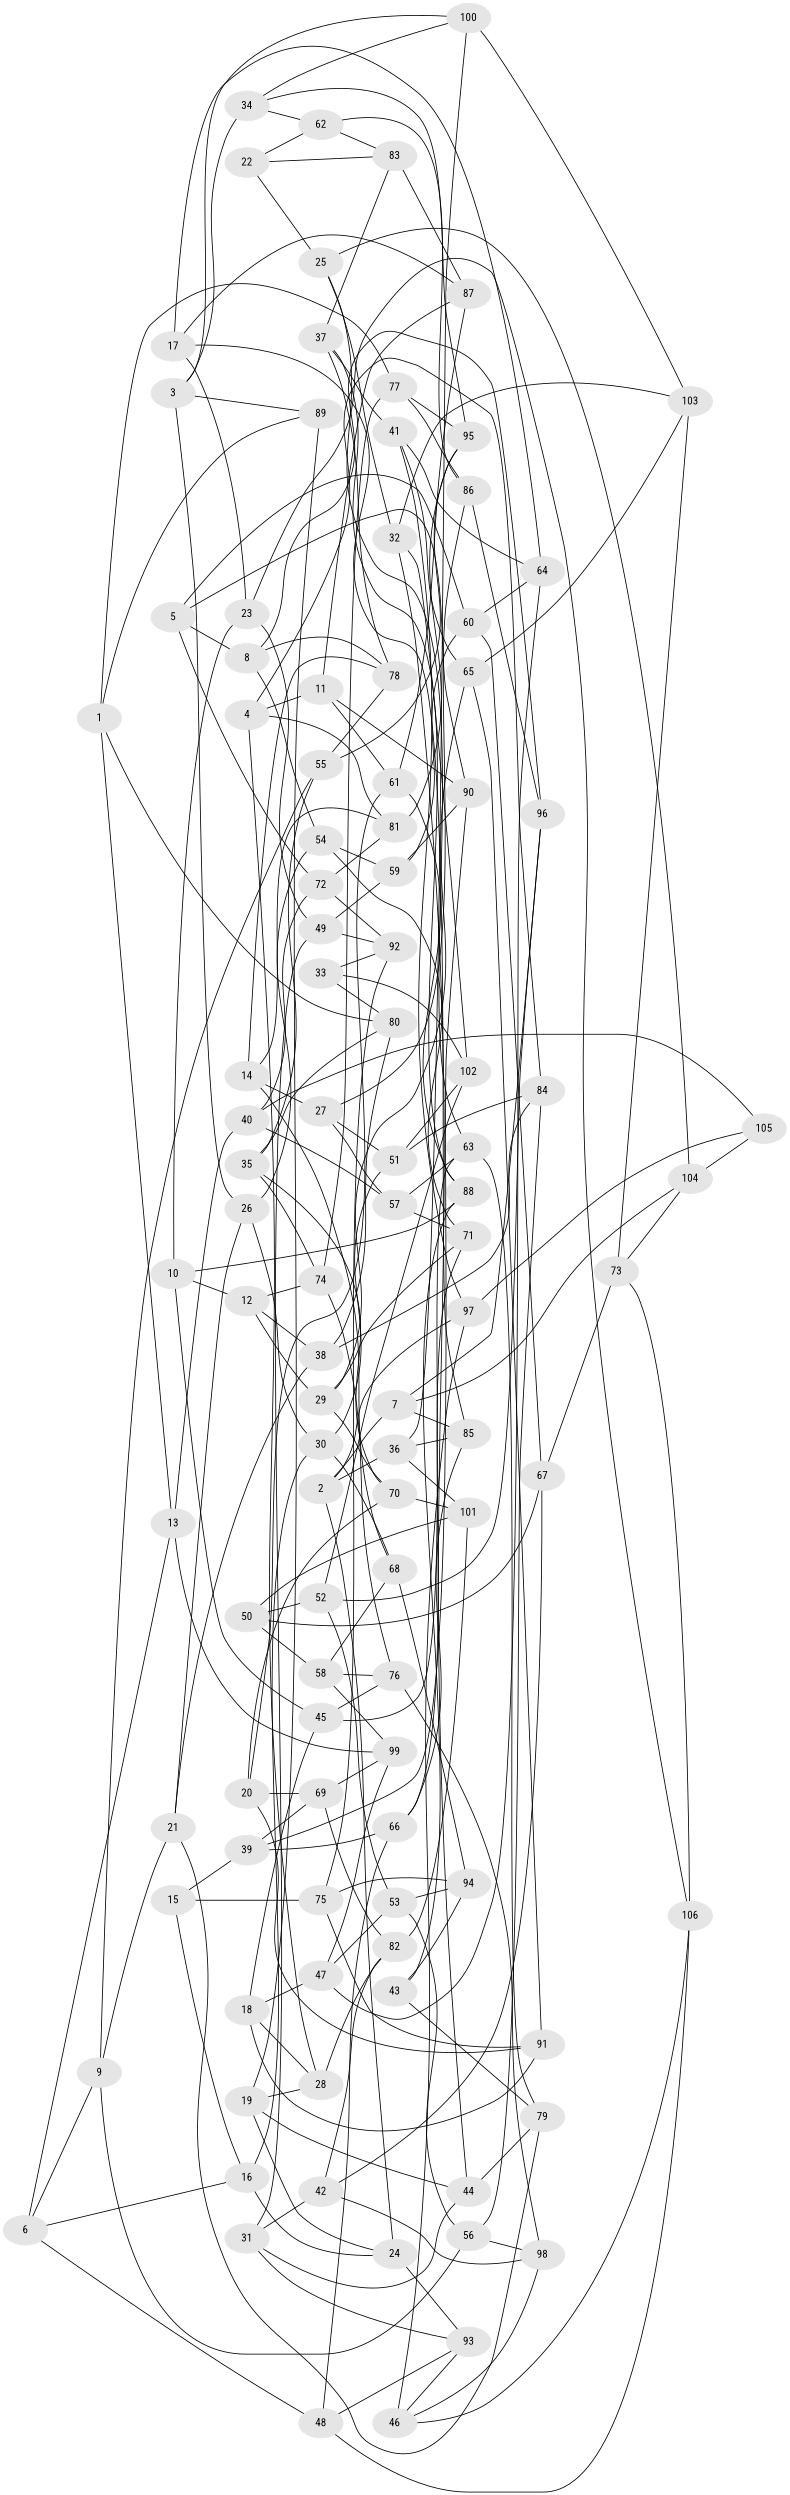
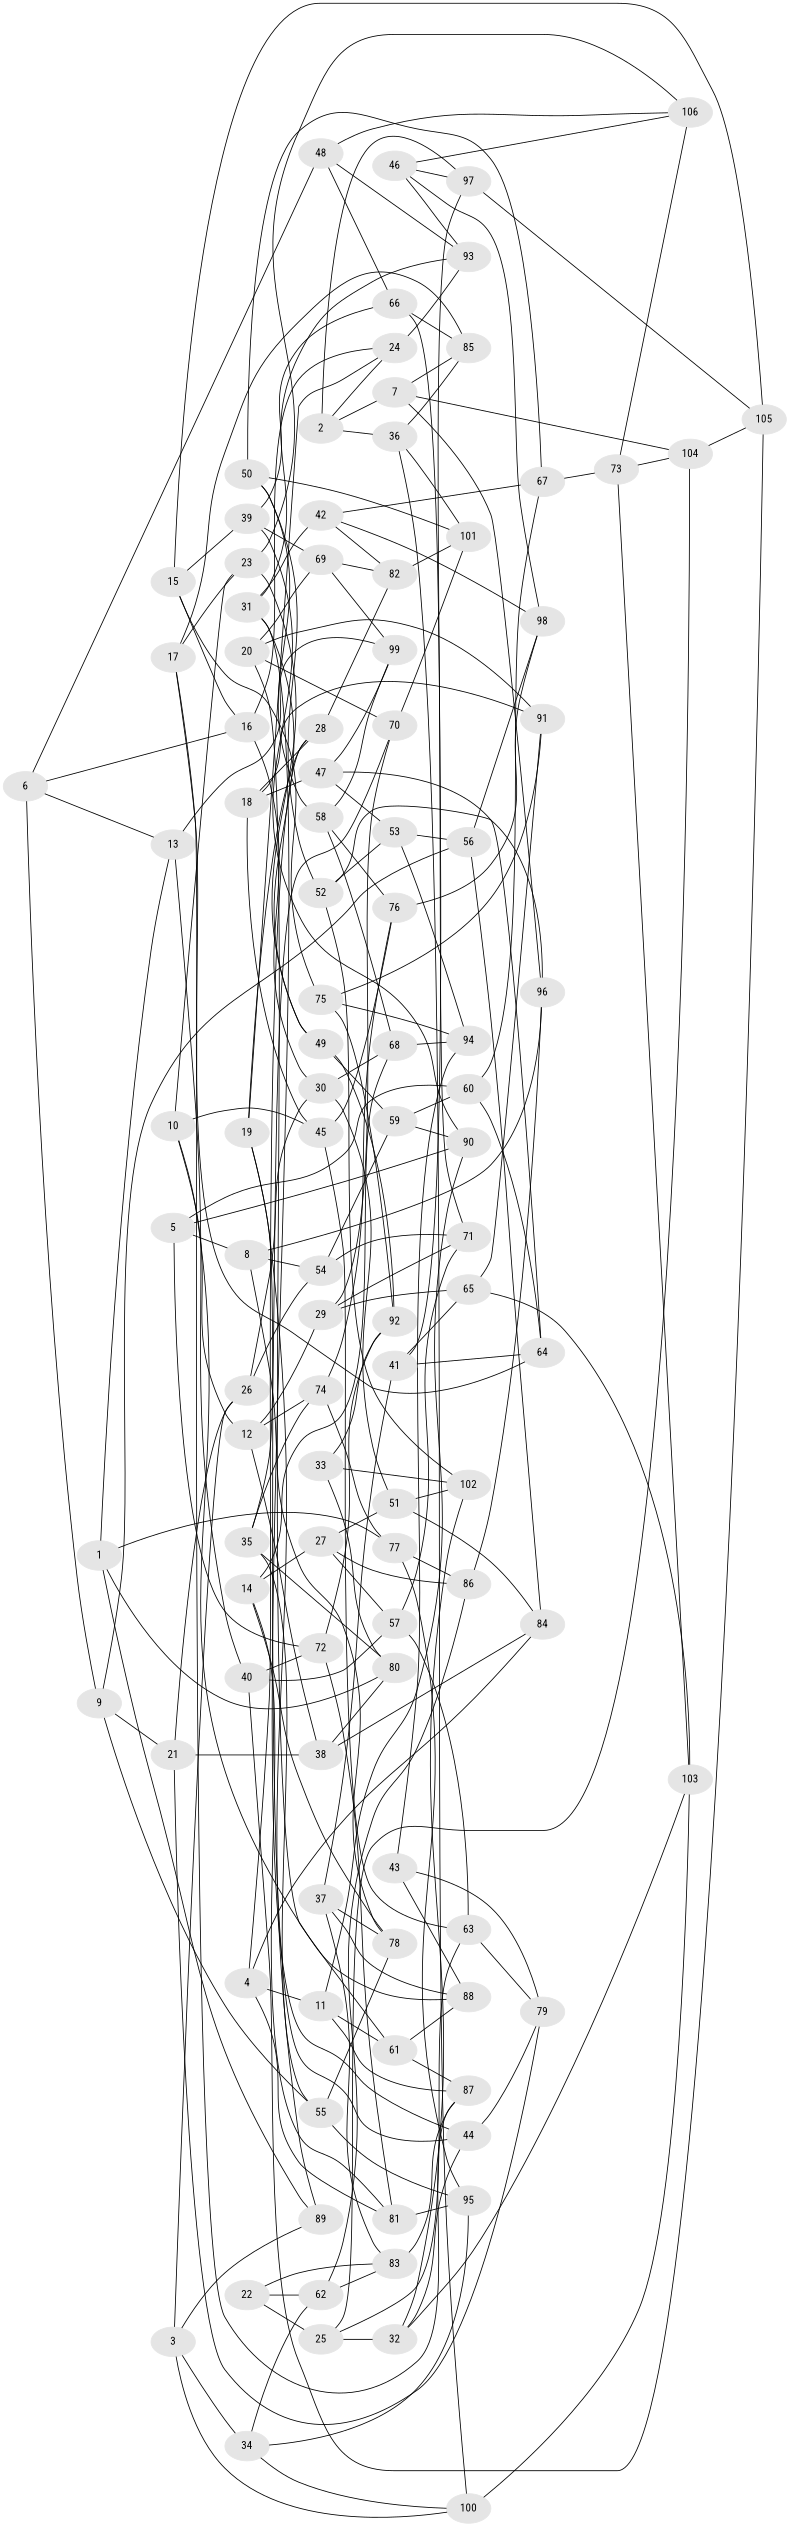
none -> (395, 3)
